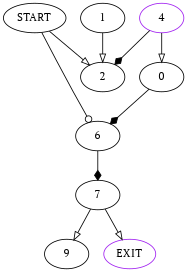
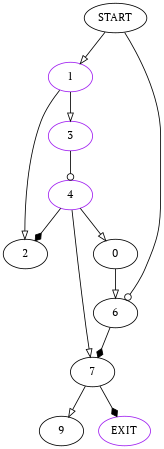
(103, 18) -> (70, 77)
(66, 46) -> (95, 45)
(133, 103) -> (116, 280)
none -> (70, 136)
(112, 221) -> (106, 397)
none -> (80, 280)
